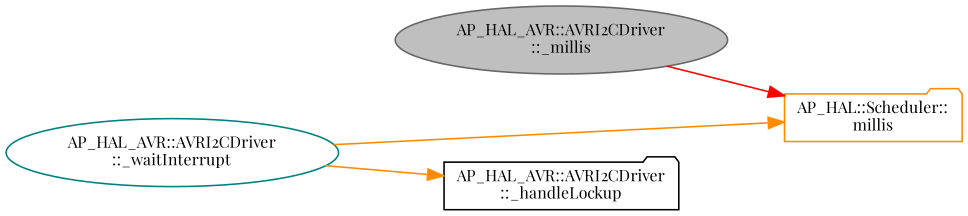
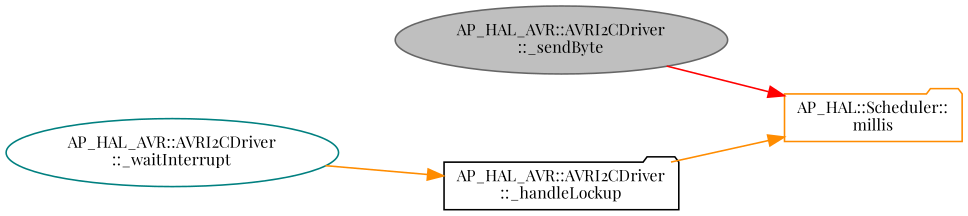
(561, 40) -> (561, 40)
(551, 134) -> (720, 151)
